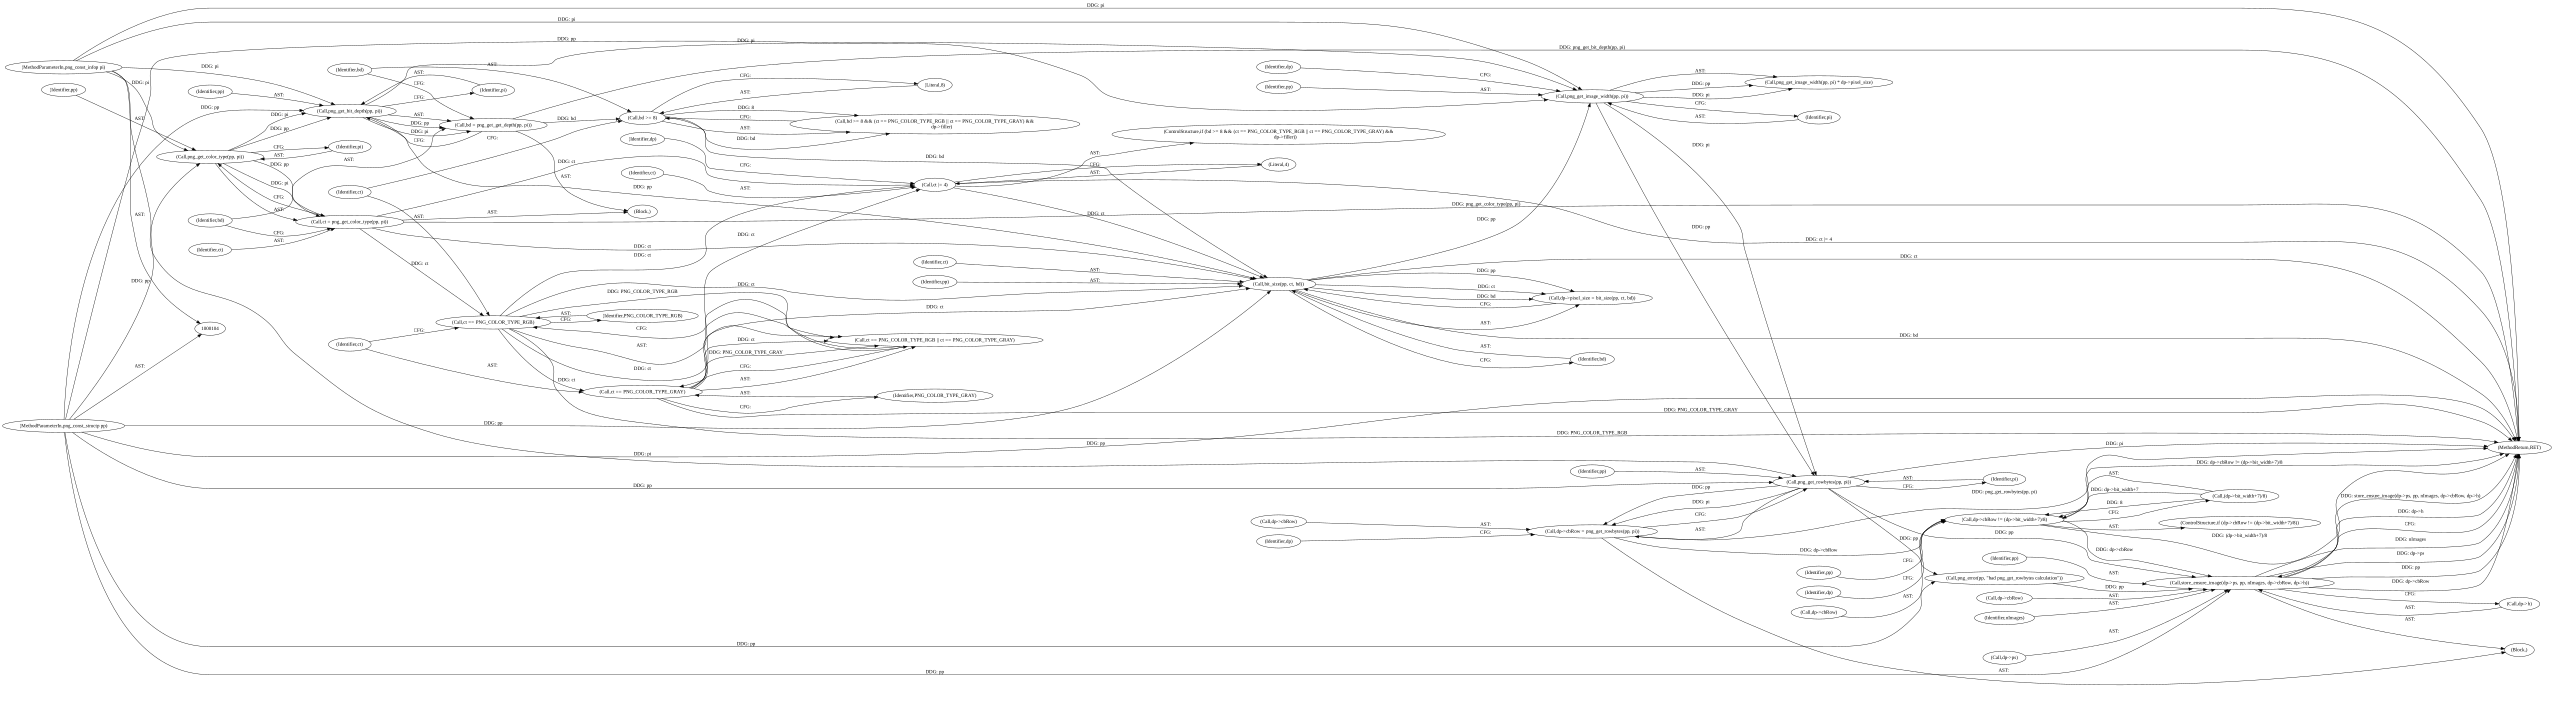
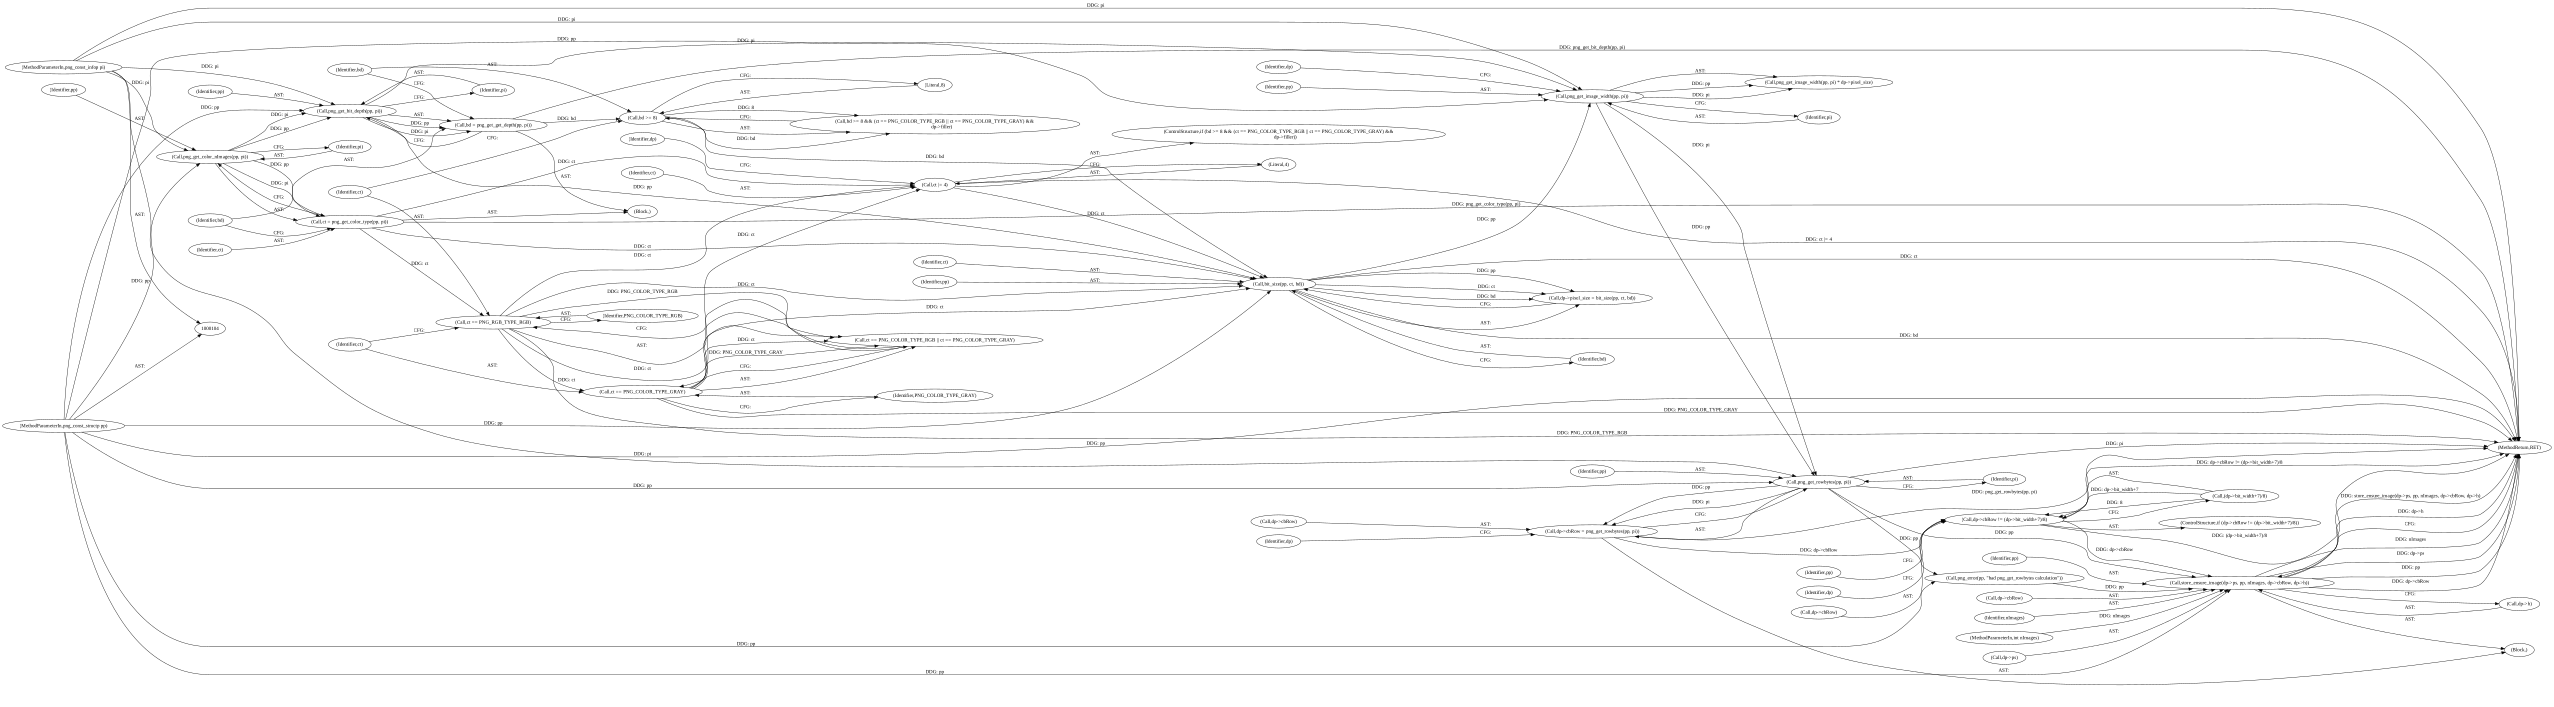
(210, 157) -> (210, 157)
(493, 322) -> (493, 322)
none -> (2004, 638)
